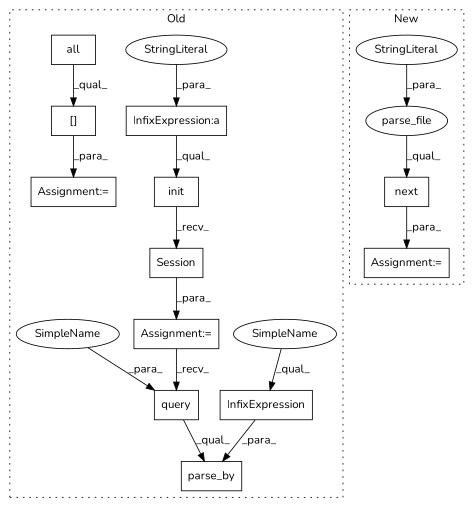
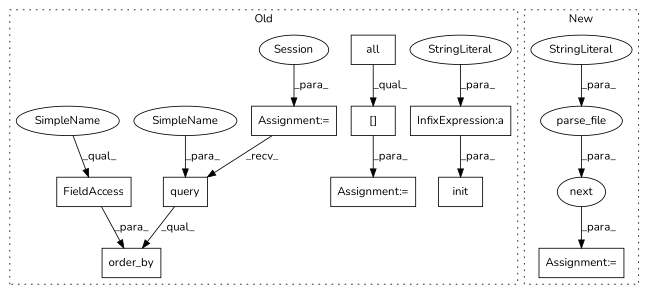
(194, 156) -> (478, 156)
(424, 156) -> (599, 156)
(407, 192) -> (581, 192)
(176, 223) -> none
(176, 263) -> (294, 50)
(266, 405) -> (94, 192)
(212, 476) -> (131, 263)
